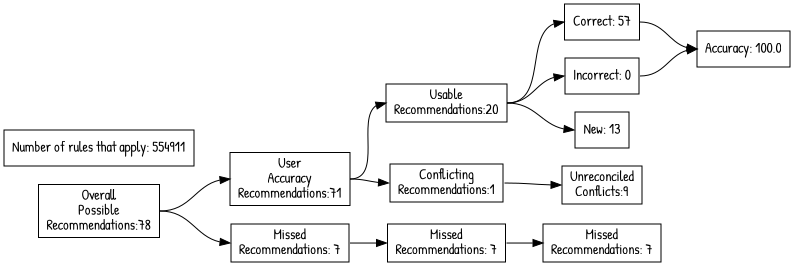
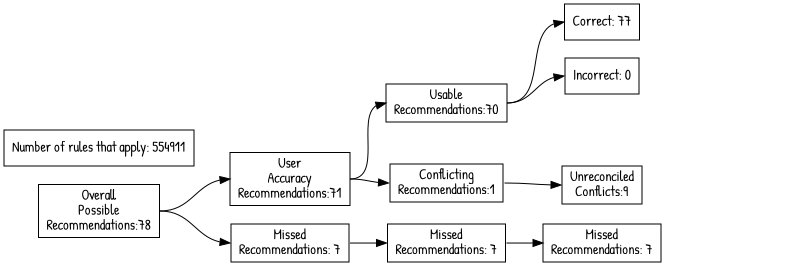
(602, 22) -> (602, 22)
(744, 49) -> none
(446, 103) -> (446, 103)
(602, 130) -> none
